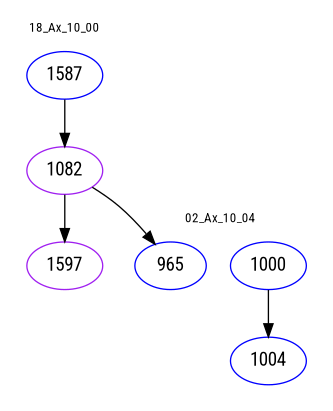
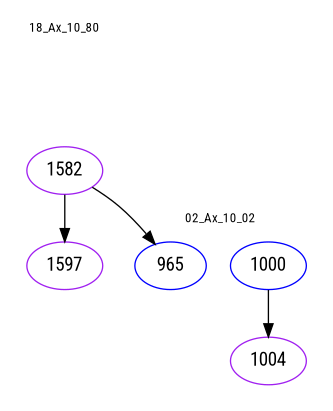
(65, 28) -> (65, 28)
(65, 75) -> none
(65, 171) -> (65, 171)
(221, 219) -> (221, 219)
(268, 361) -> (268, 361)
